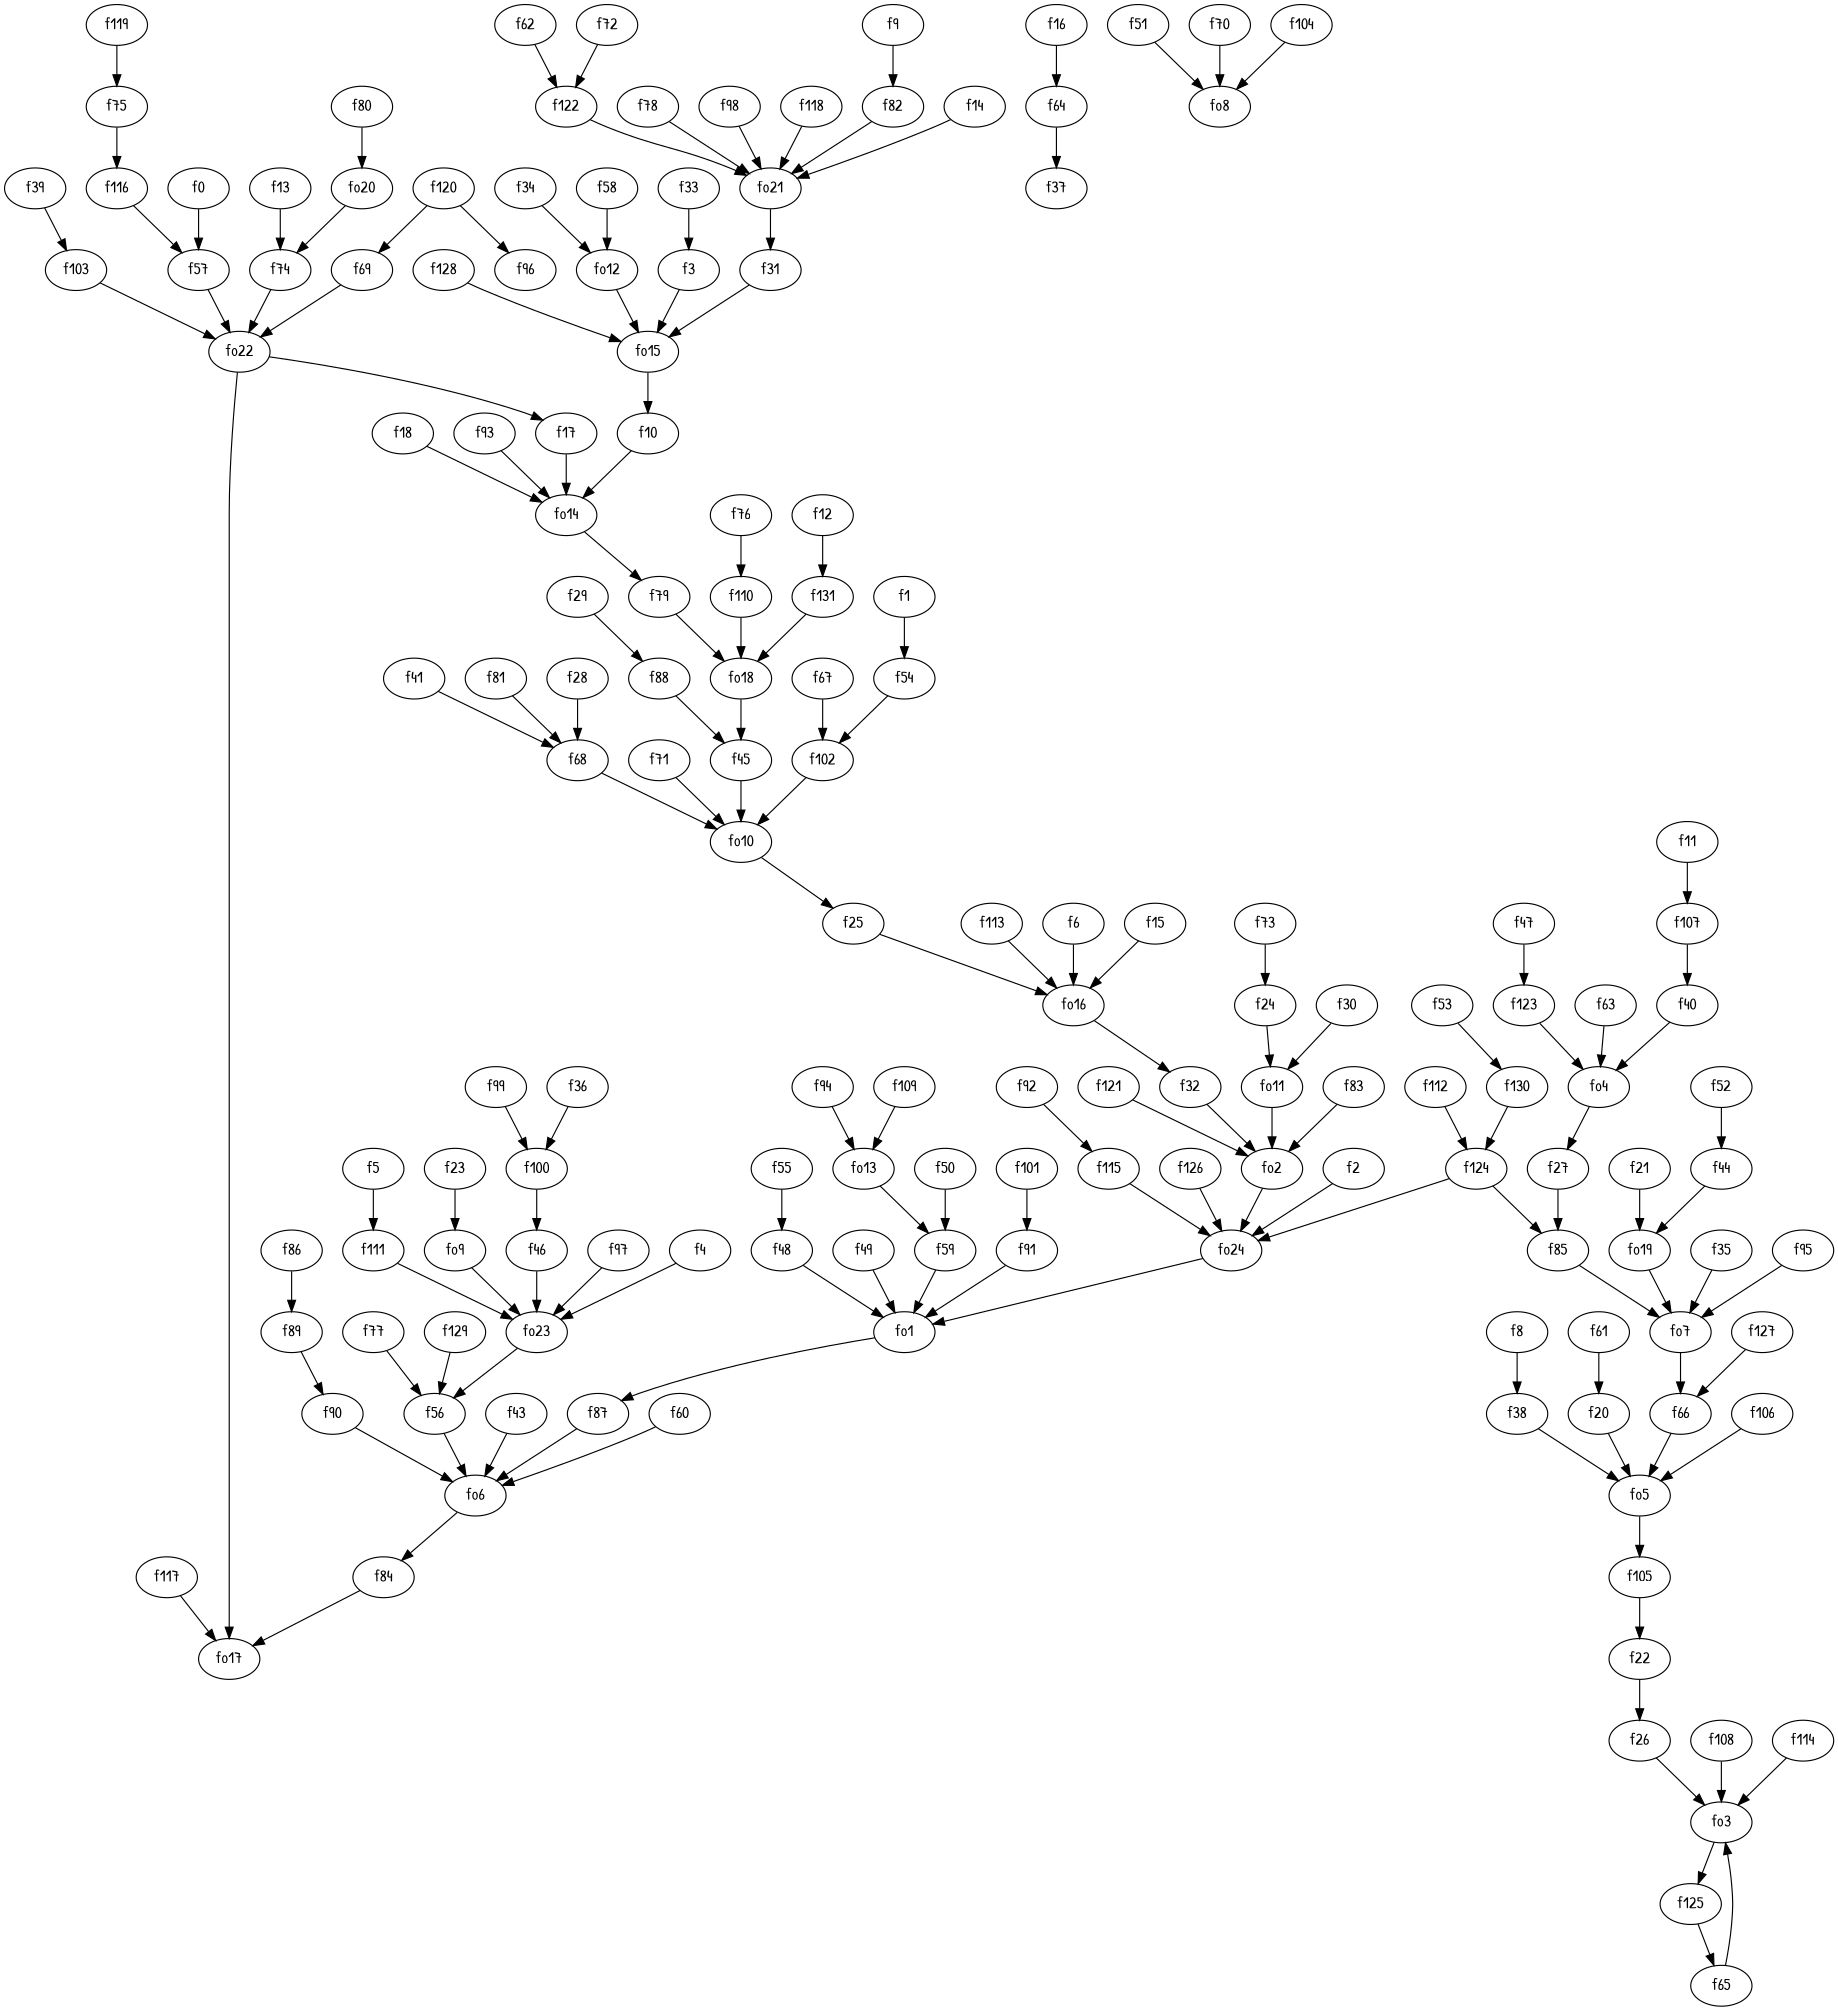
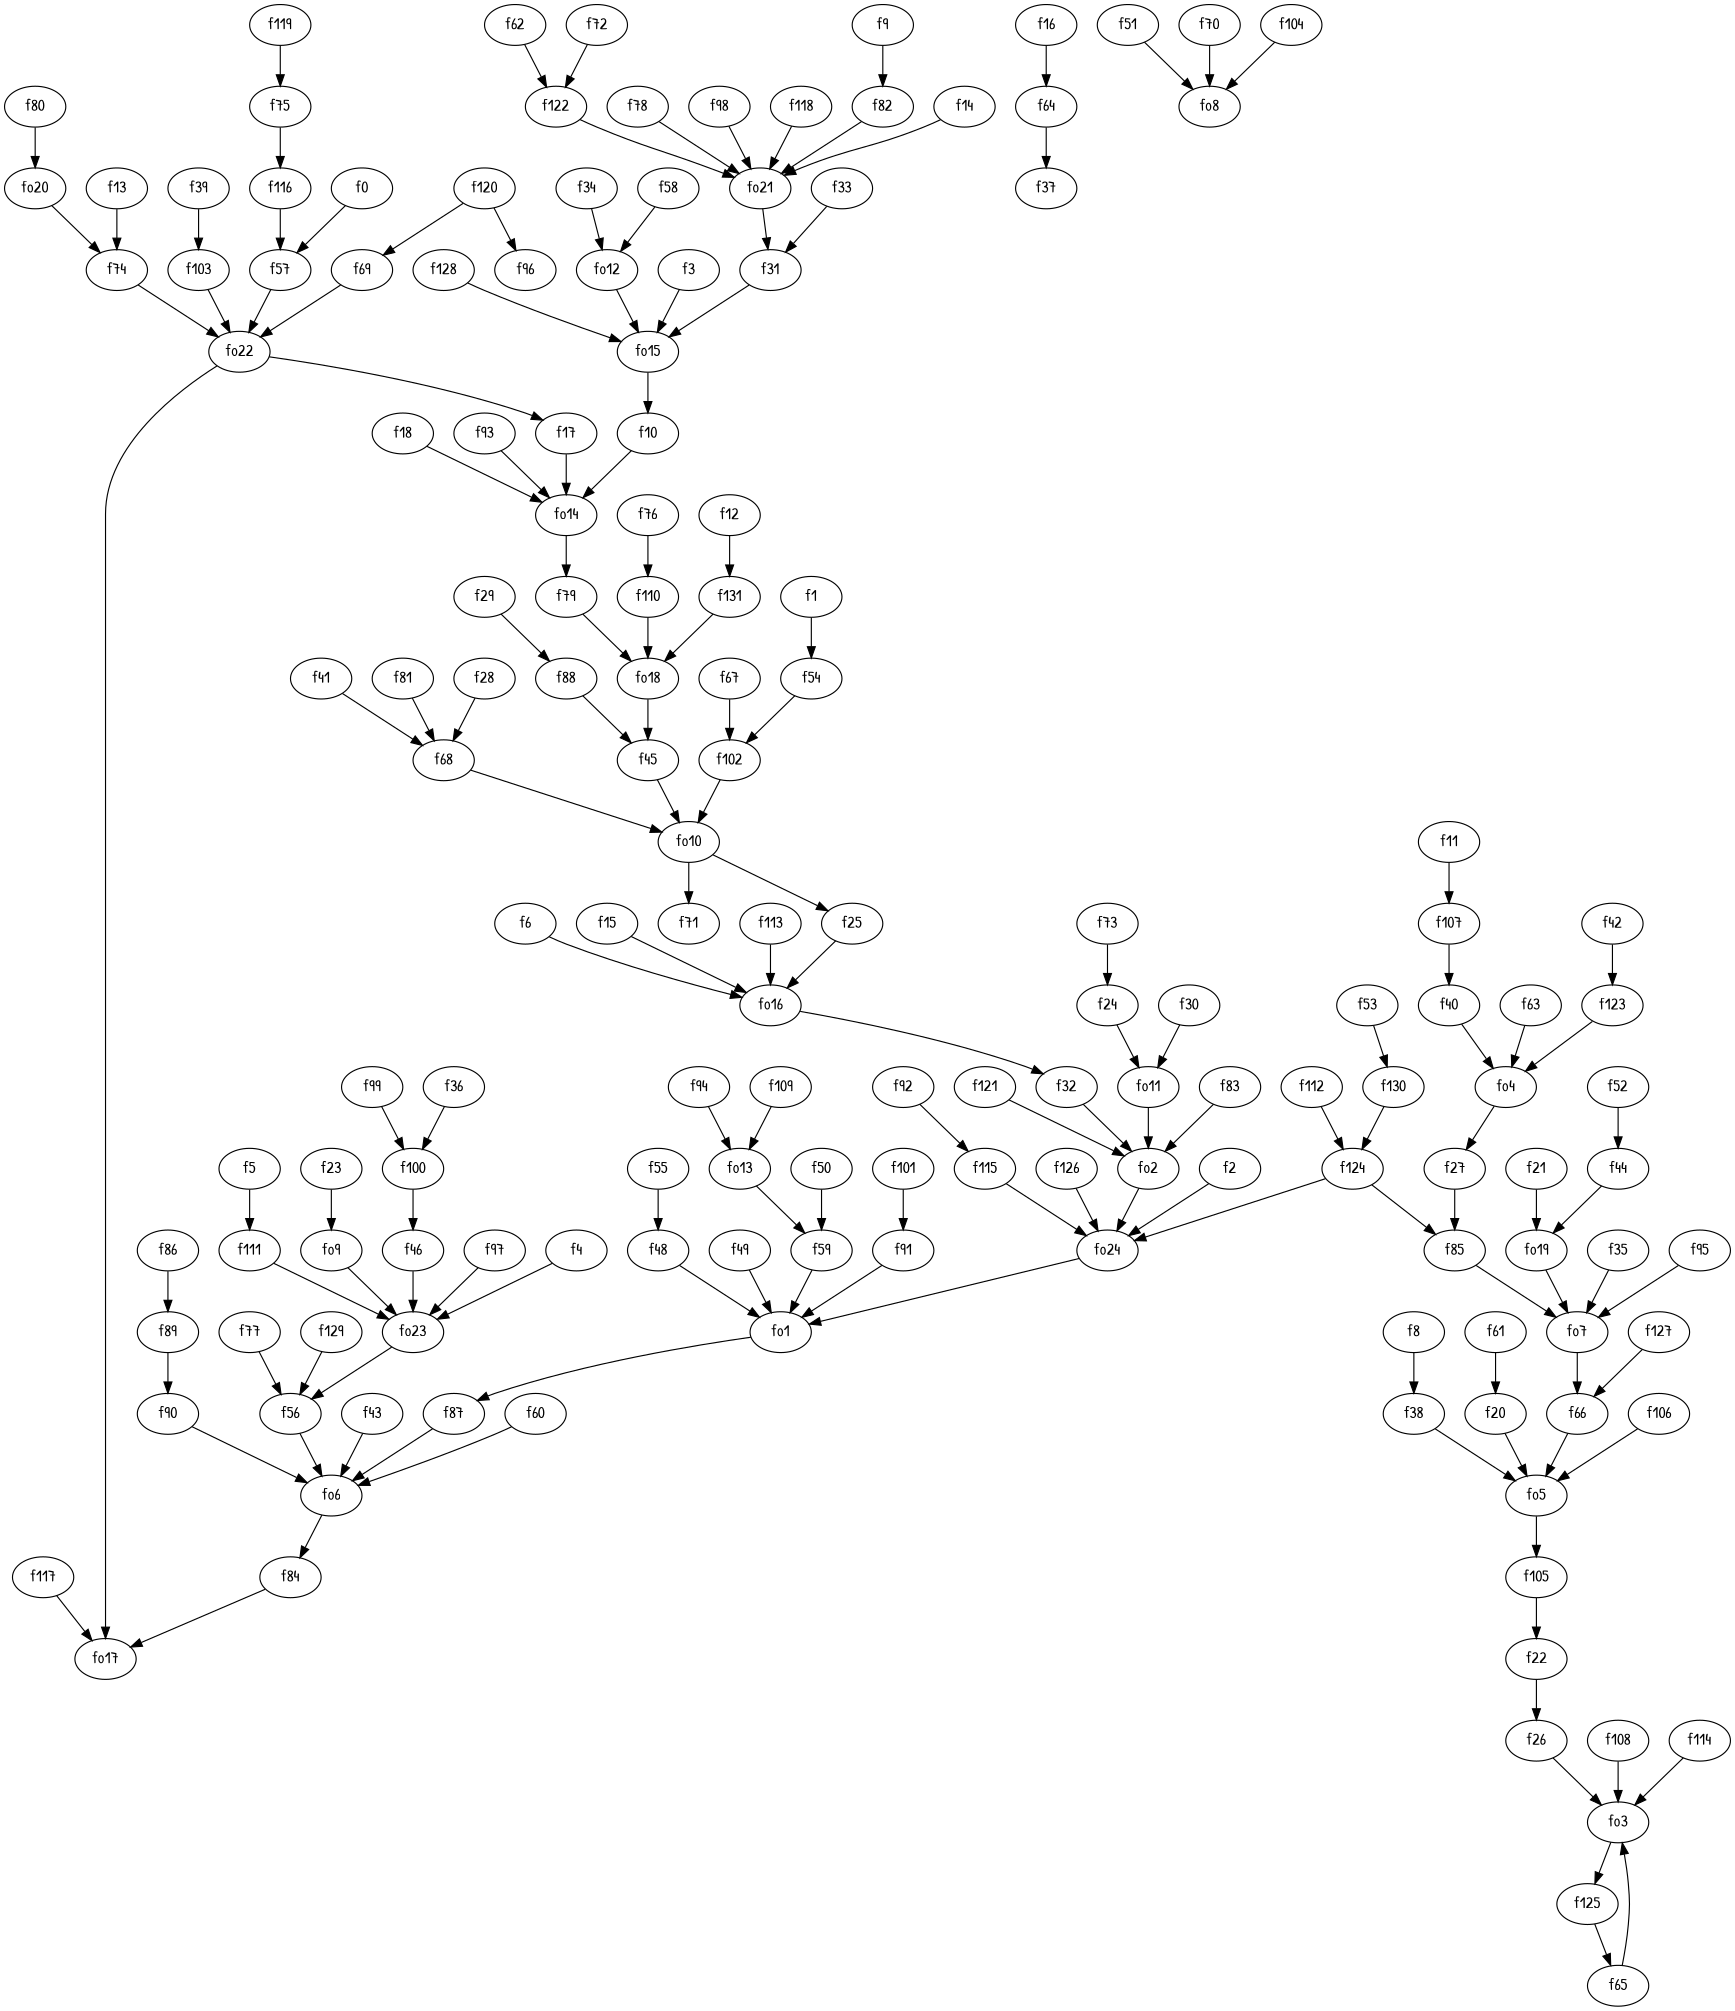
(689, 224) -> (810, 225)
(696, 797) -> (689, 877)
(1524, 924) -> (1612, 924)
